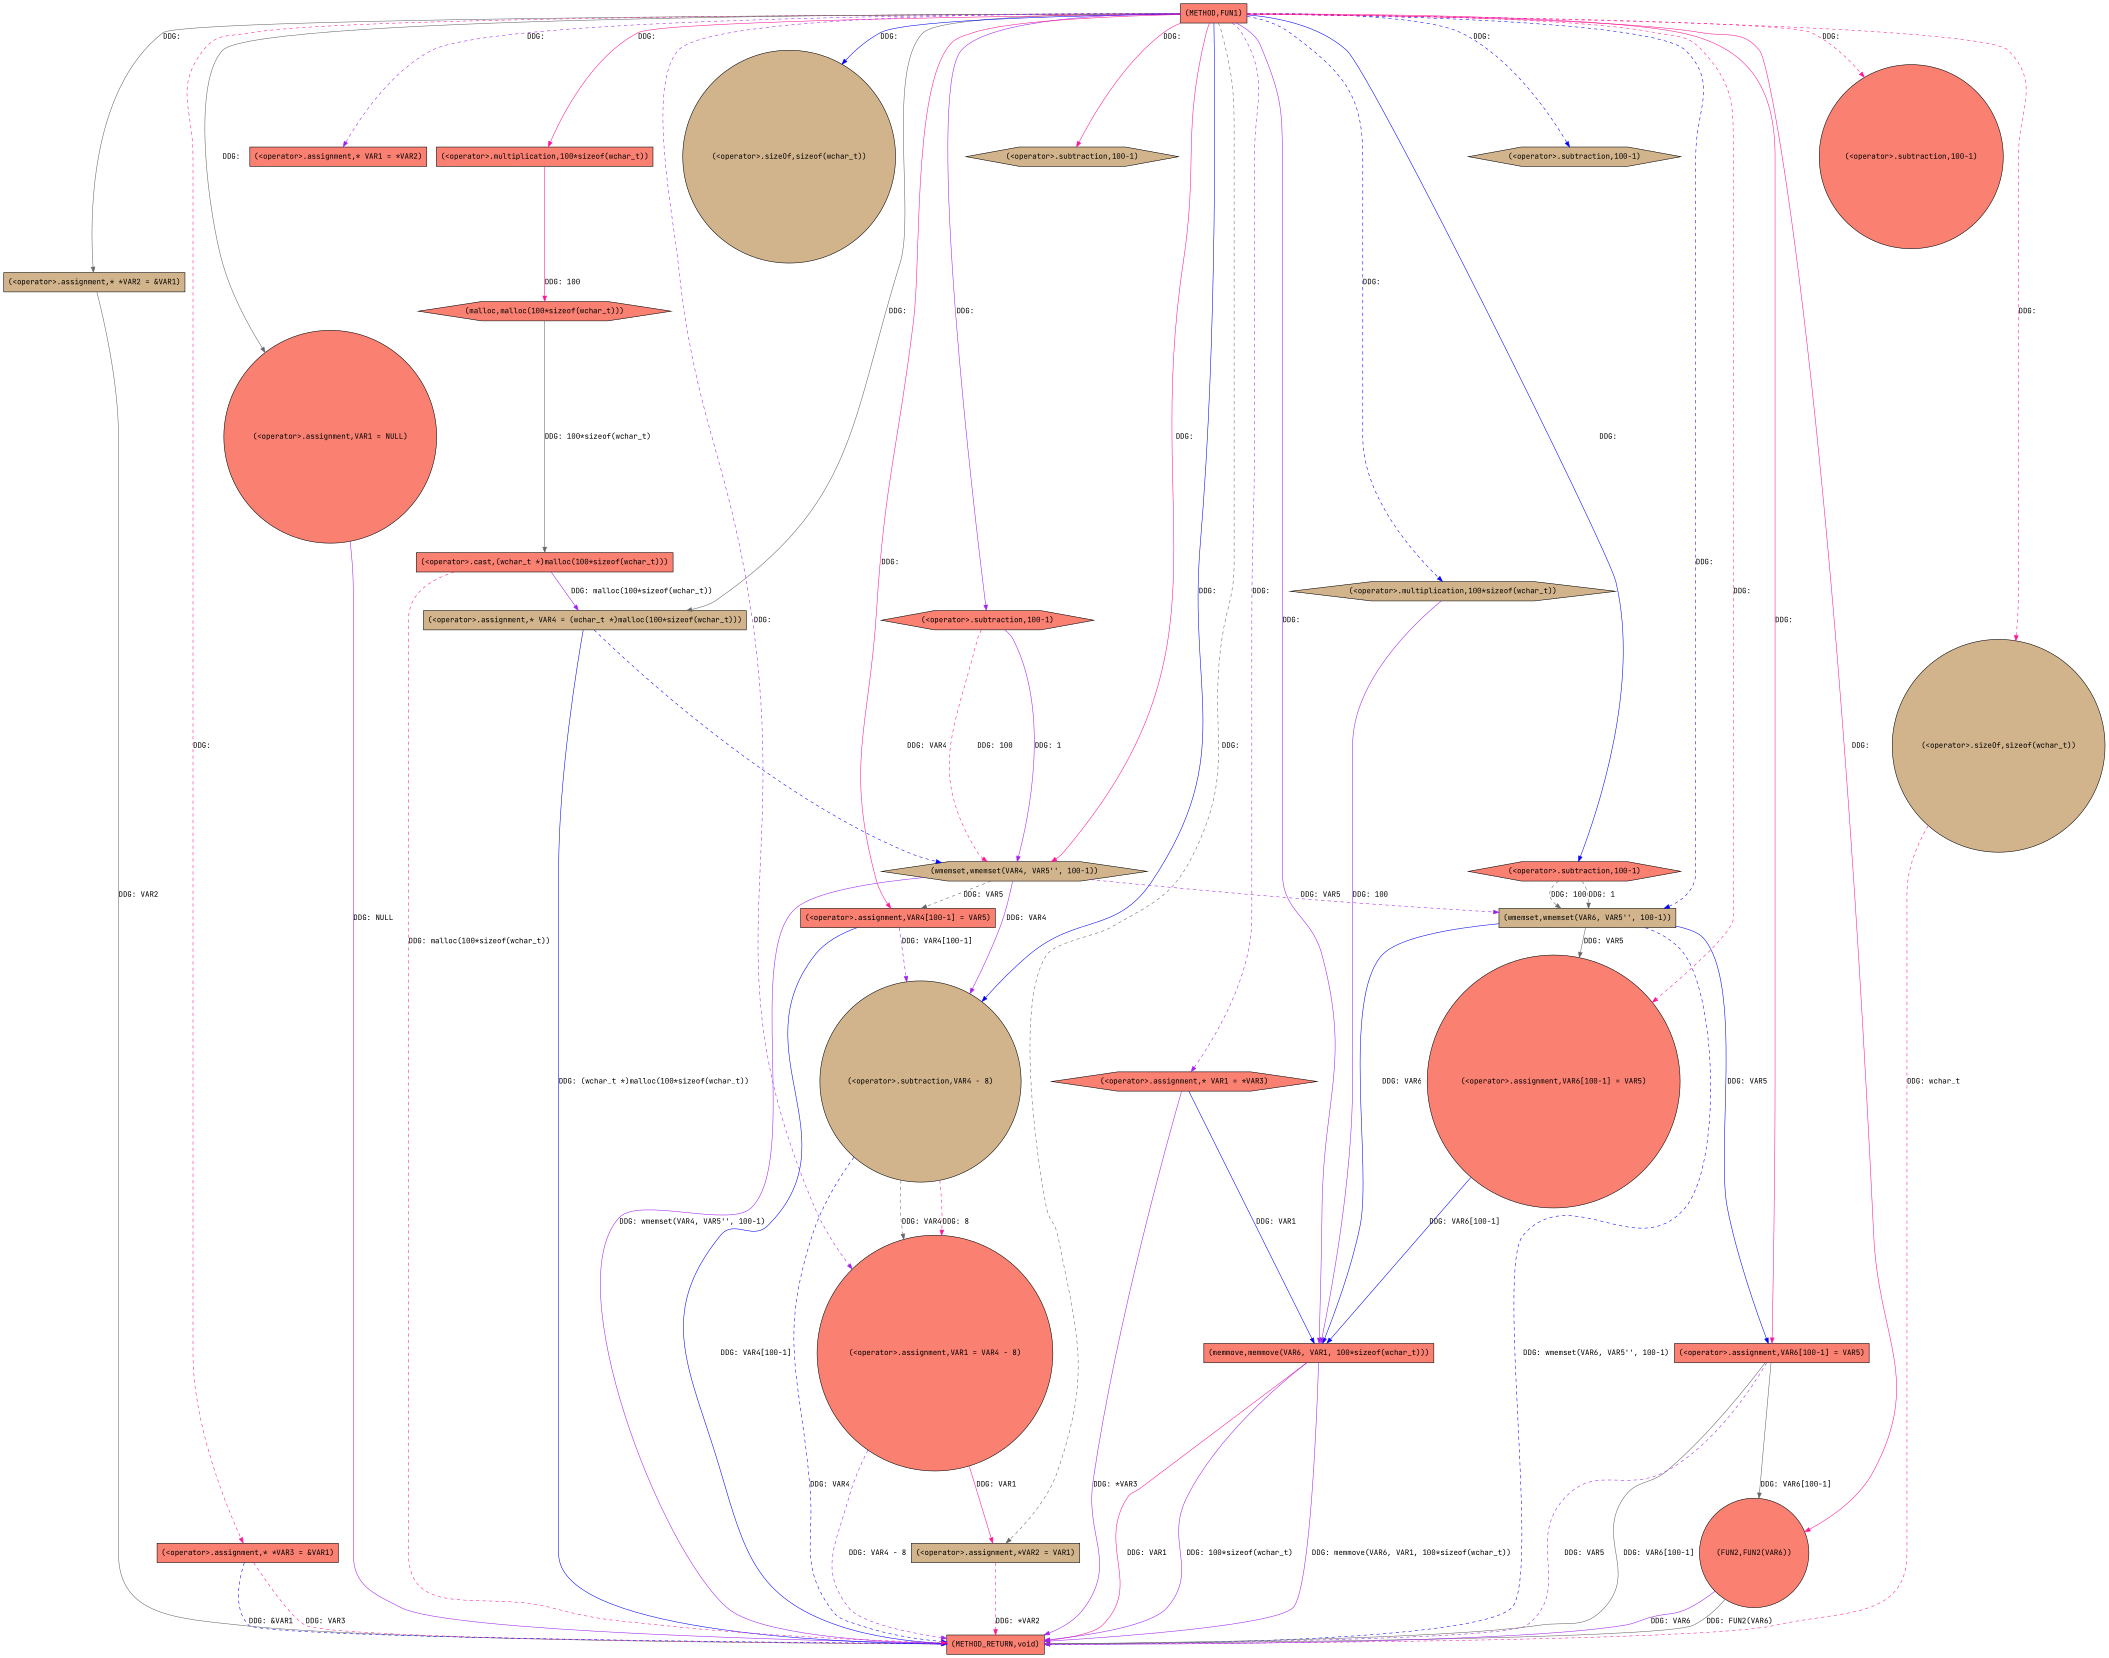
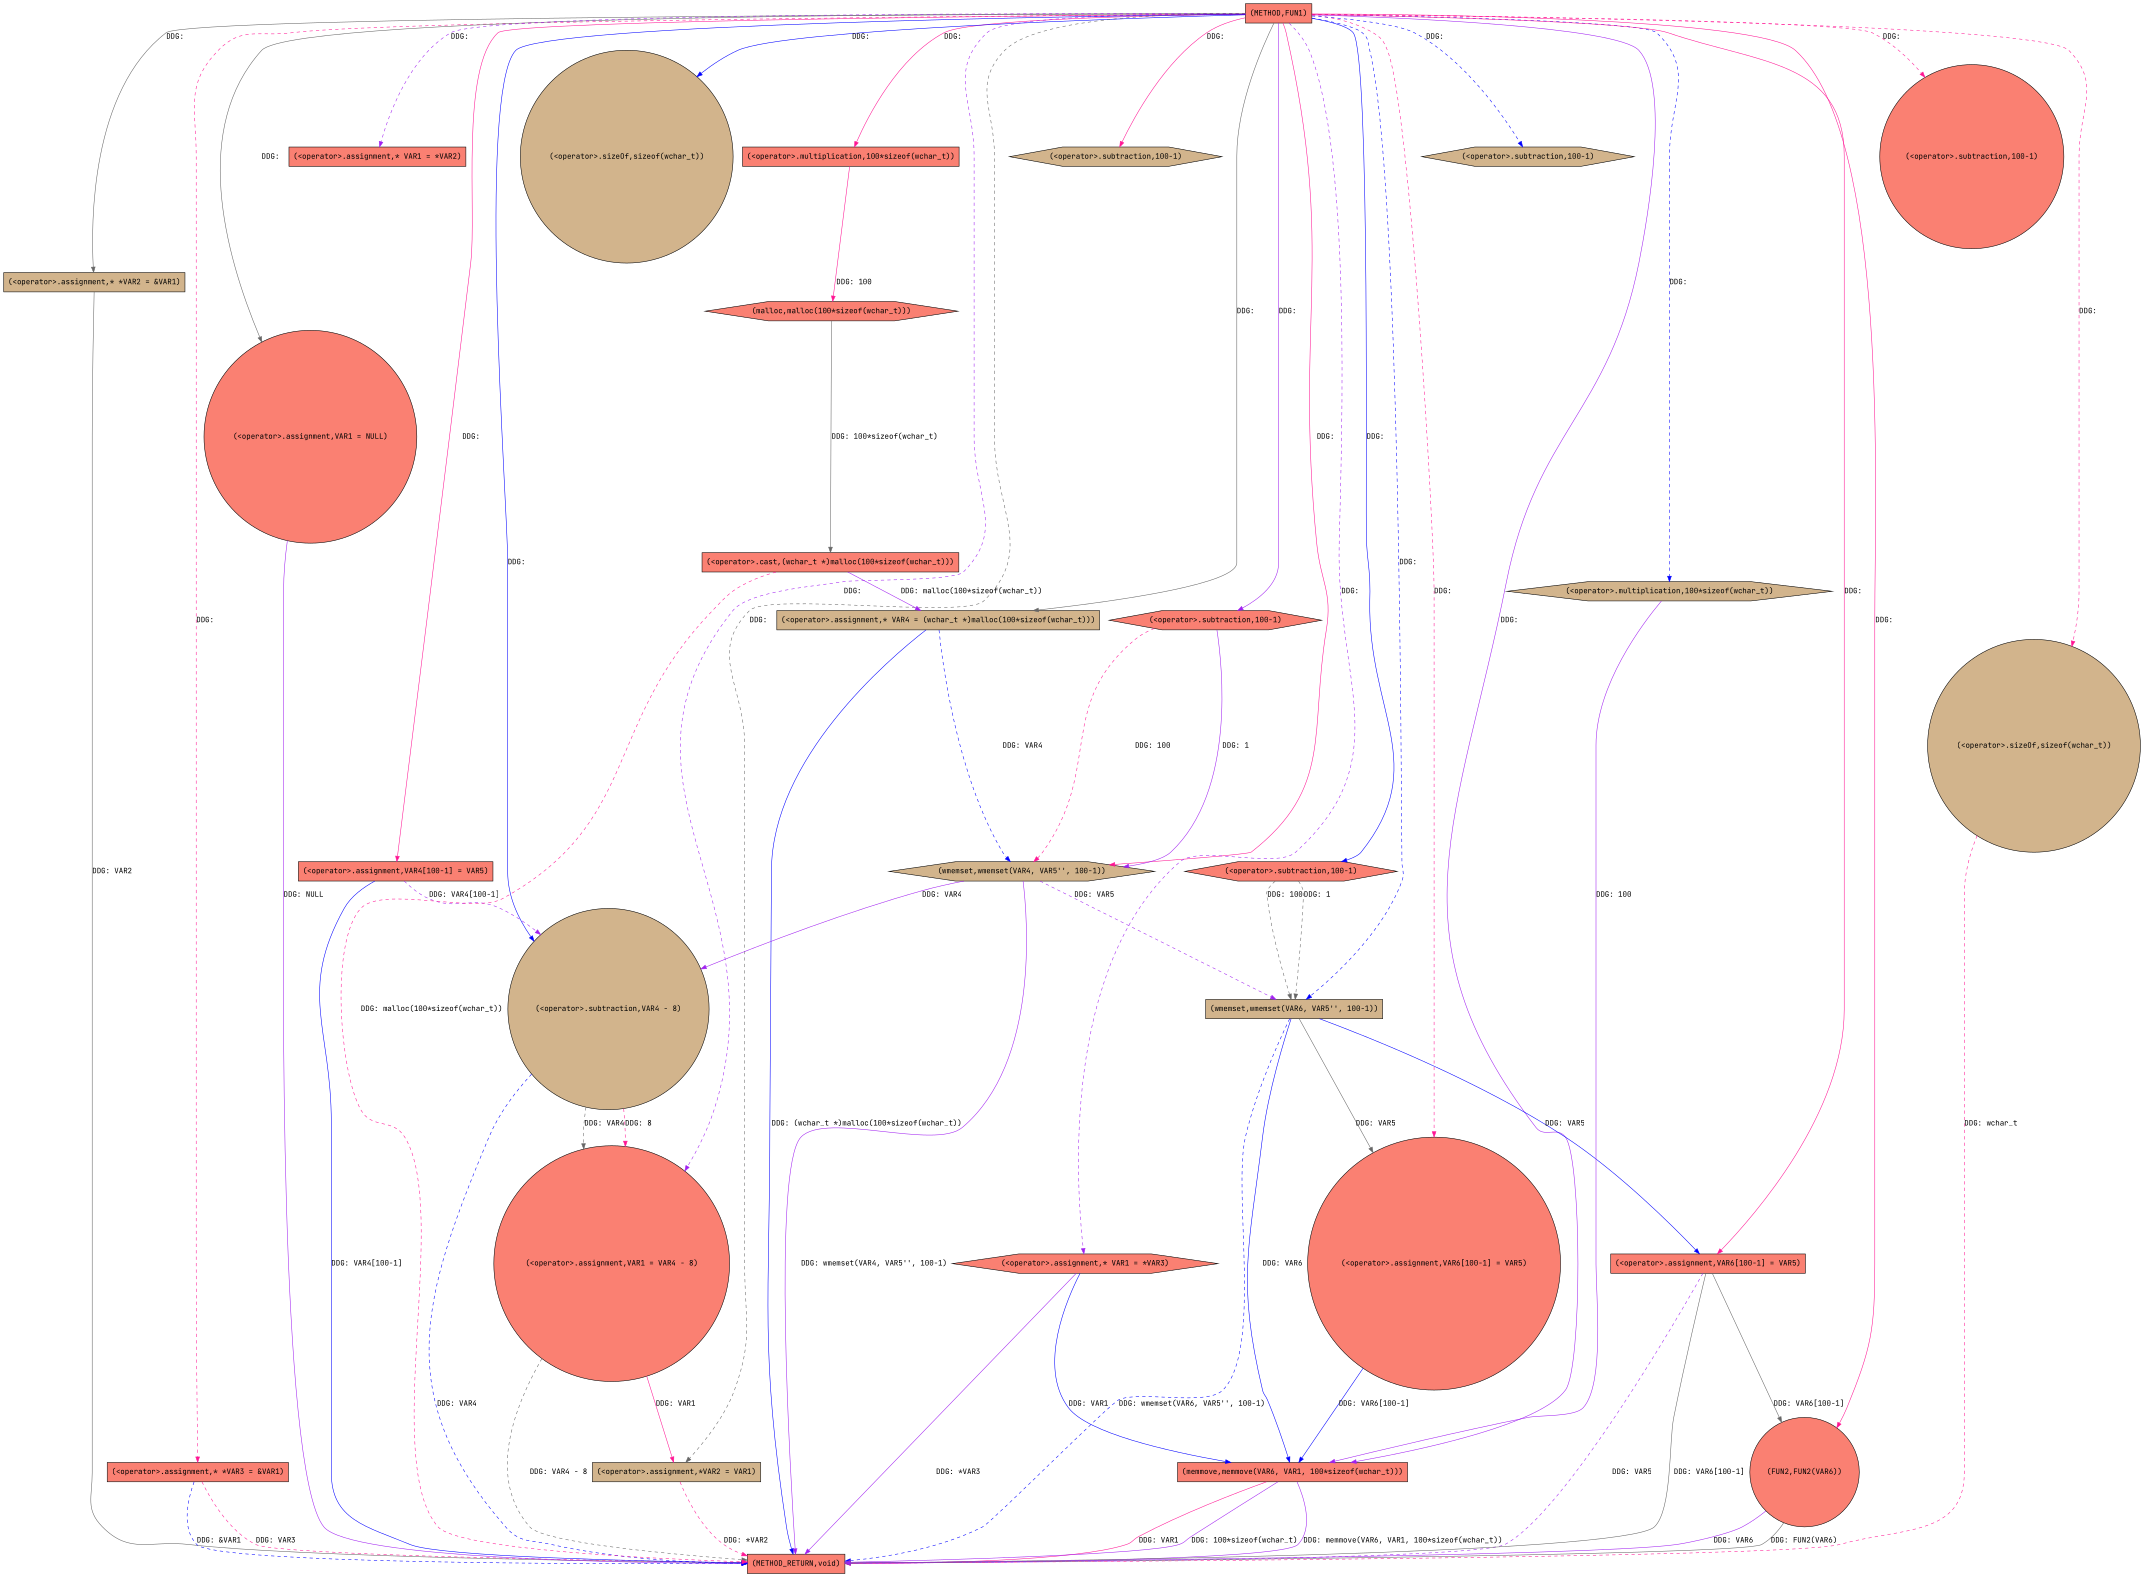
(959, 894) -> none
(834, 1577) -> (546, 1534)
